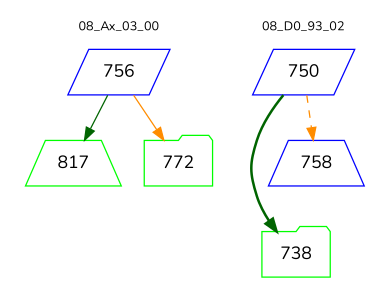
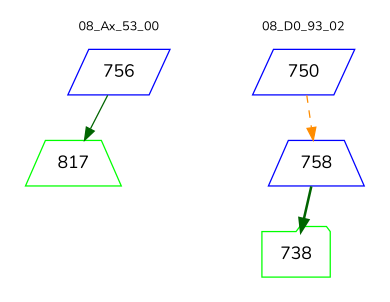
(119, 27) -> (119, 27)
(253, 156) -> (308, 203)
(178, 163) -> none
